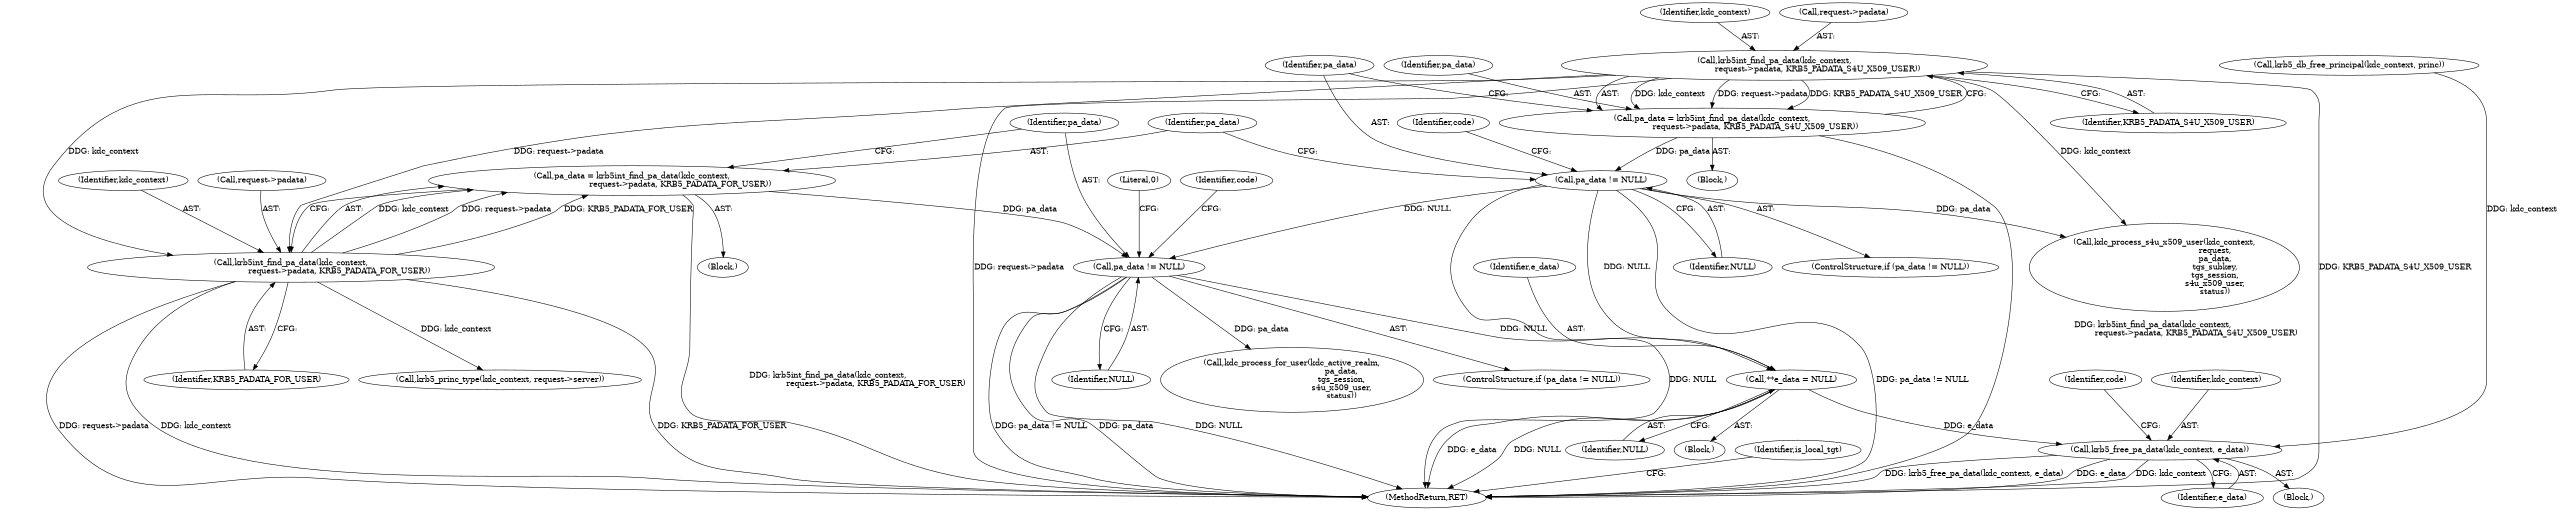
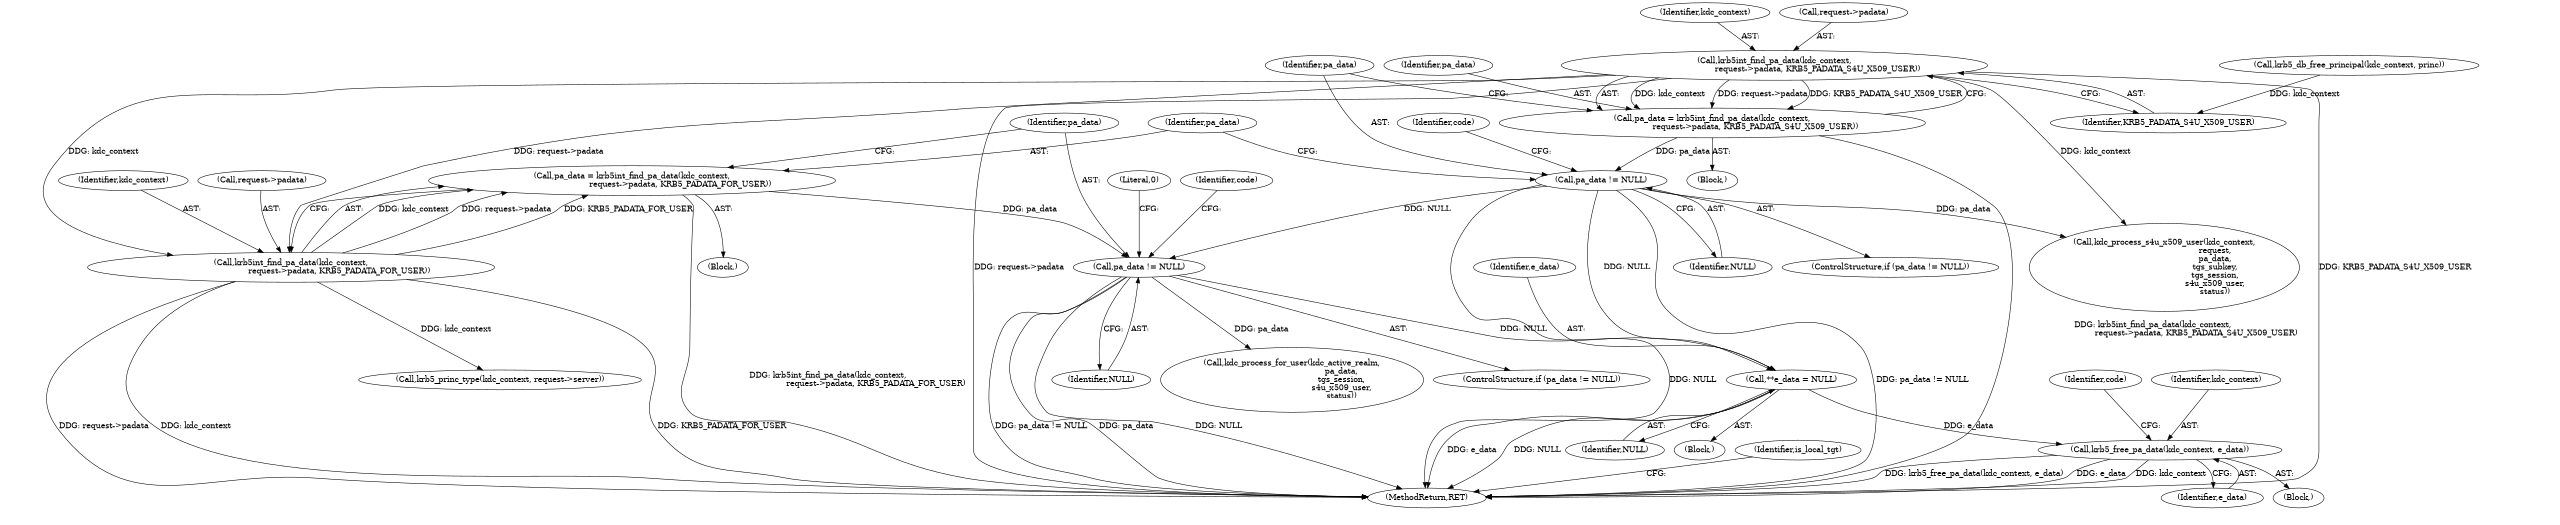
(2487, 326) -> (2261, 93)
(247, 380) -> none
